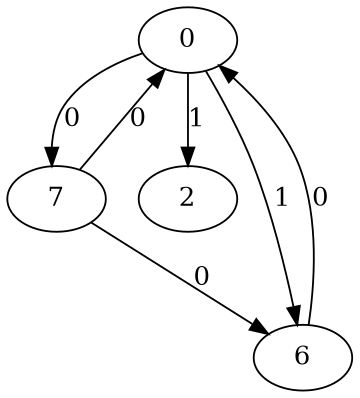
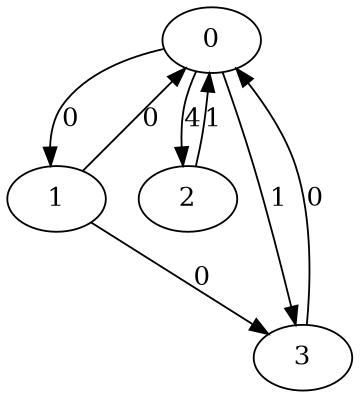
(197, 120) -> (193, 120)
none -> (203, 129)
(57, 199) -> (57, 199)
(303, 358) -> (303, 358)
